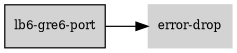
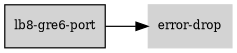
(55, 26) -> (55, 26)
